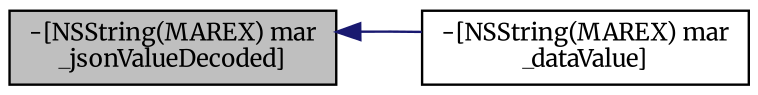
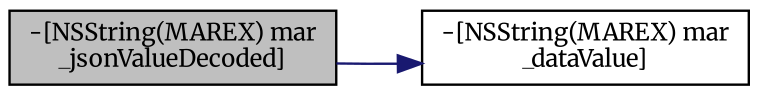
(391, 32) -> (367, 64)
